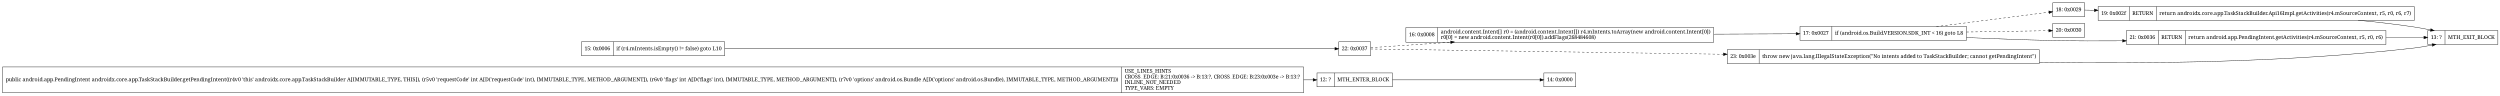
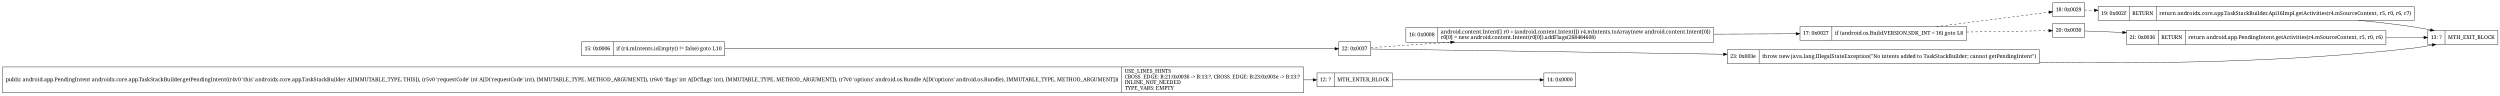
(2089, 10) -> (2089, 10)
(2044, 40) -> (2104, 32)
(1547, 52) -> (1547, 52)
